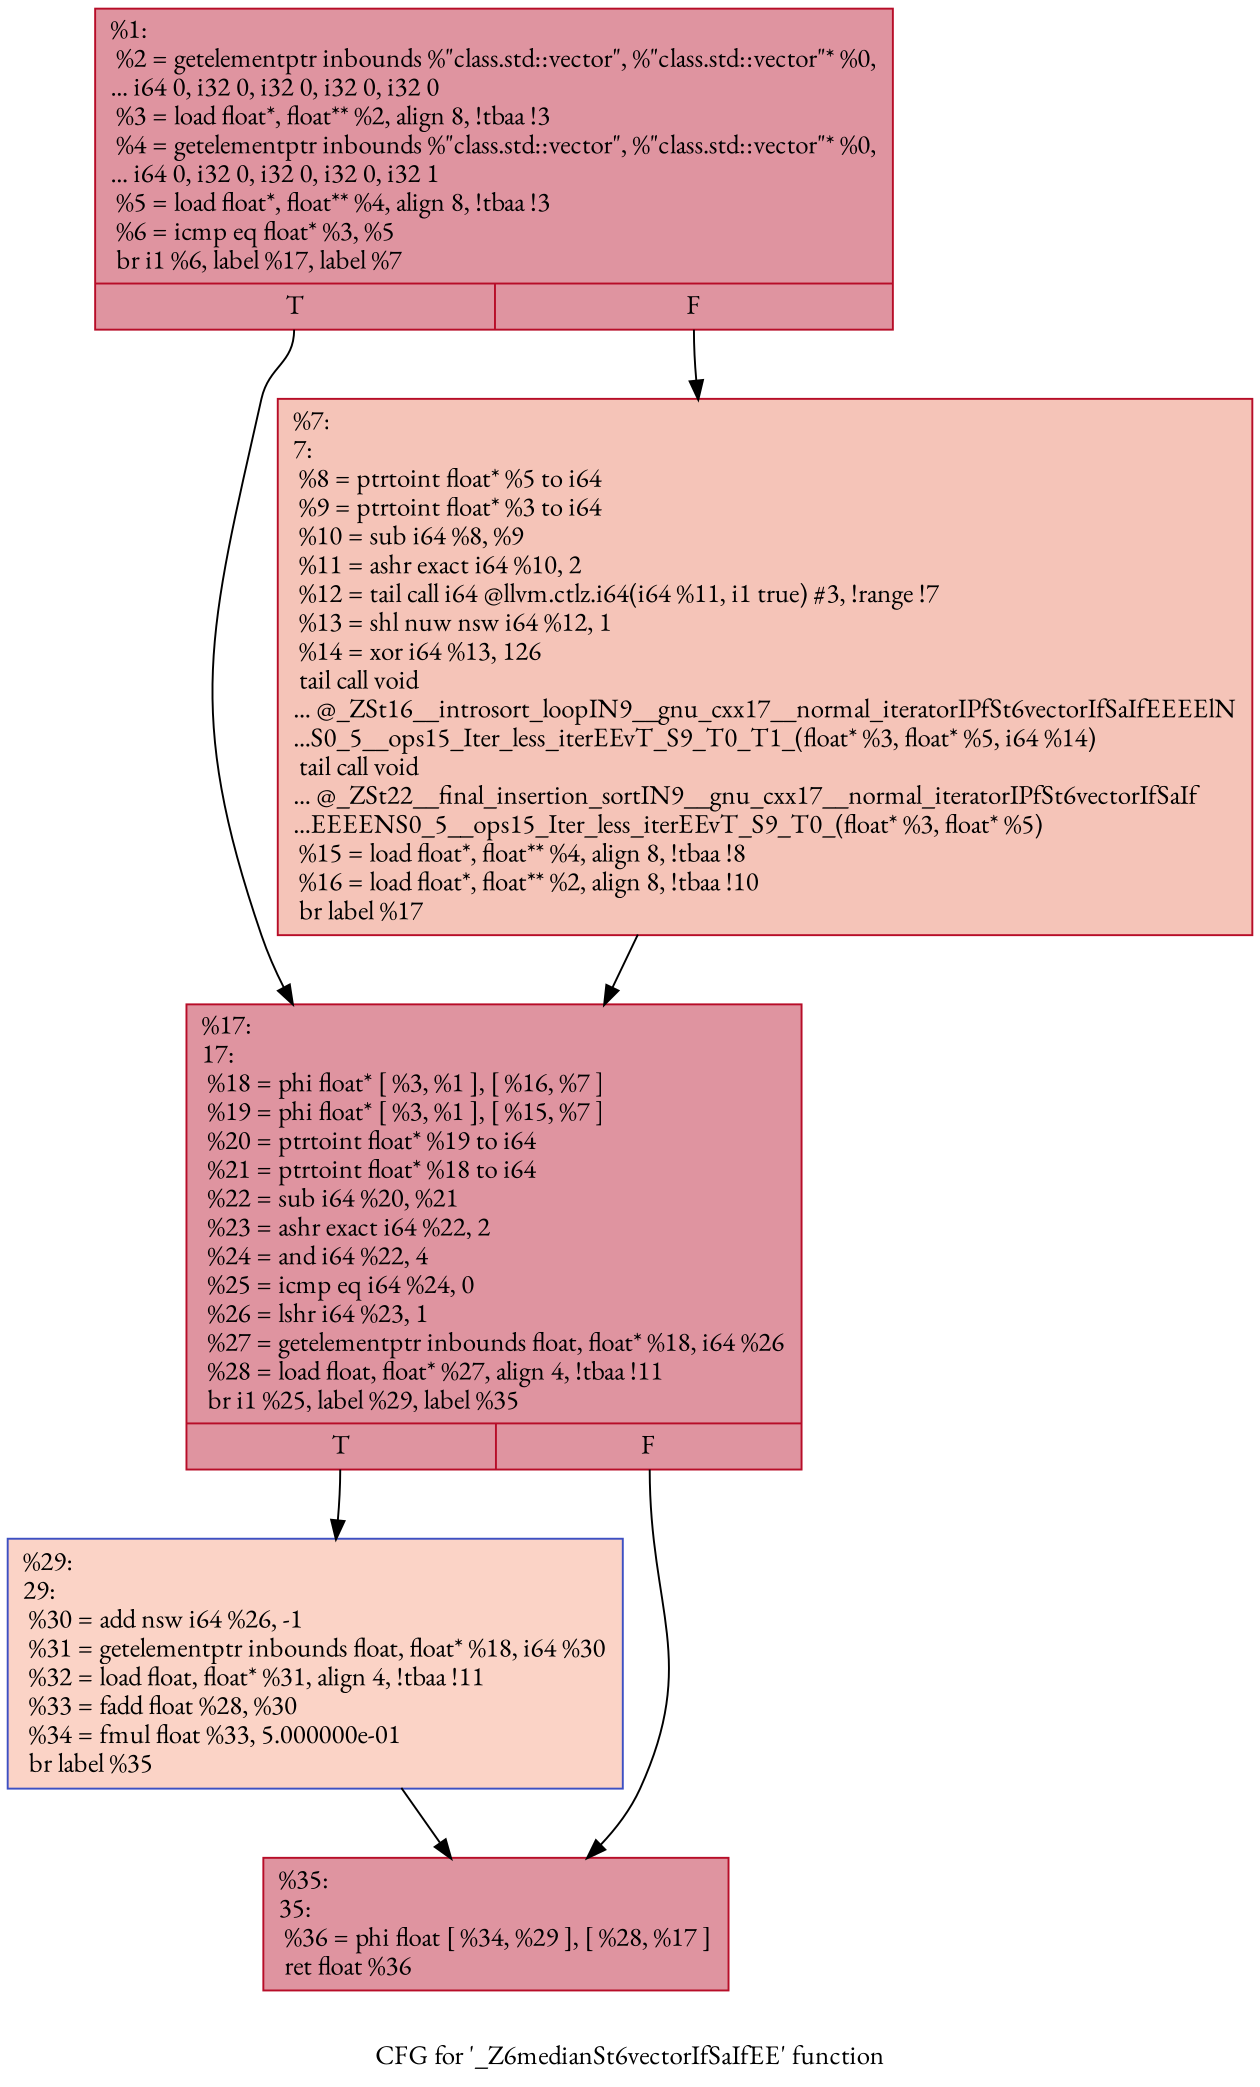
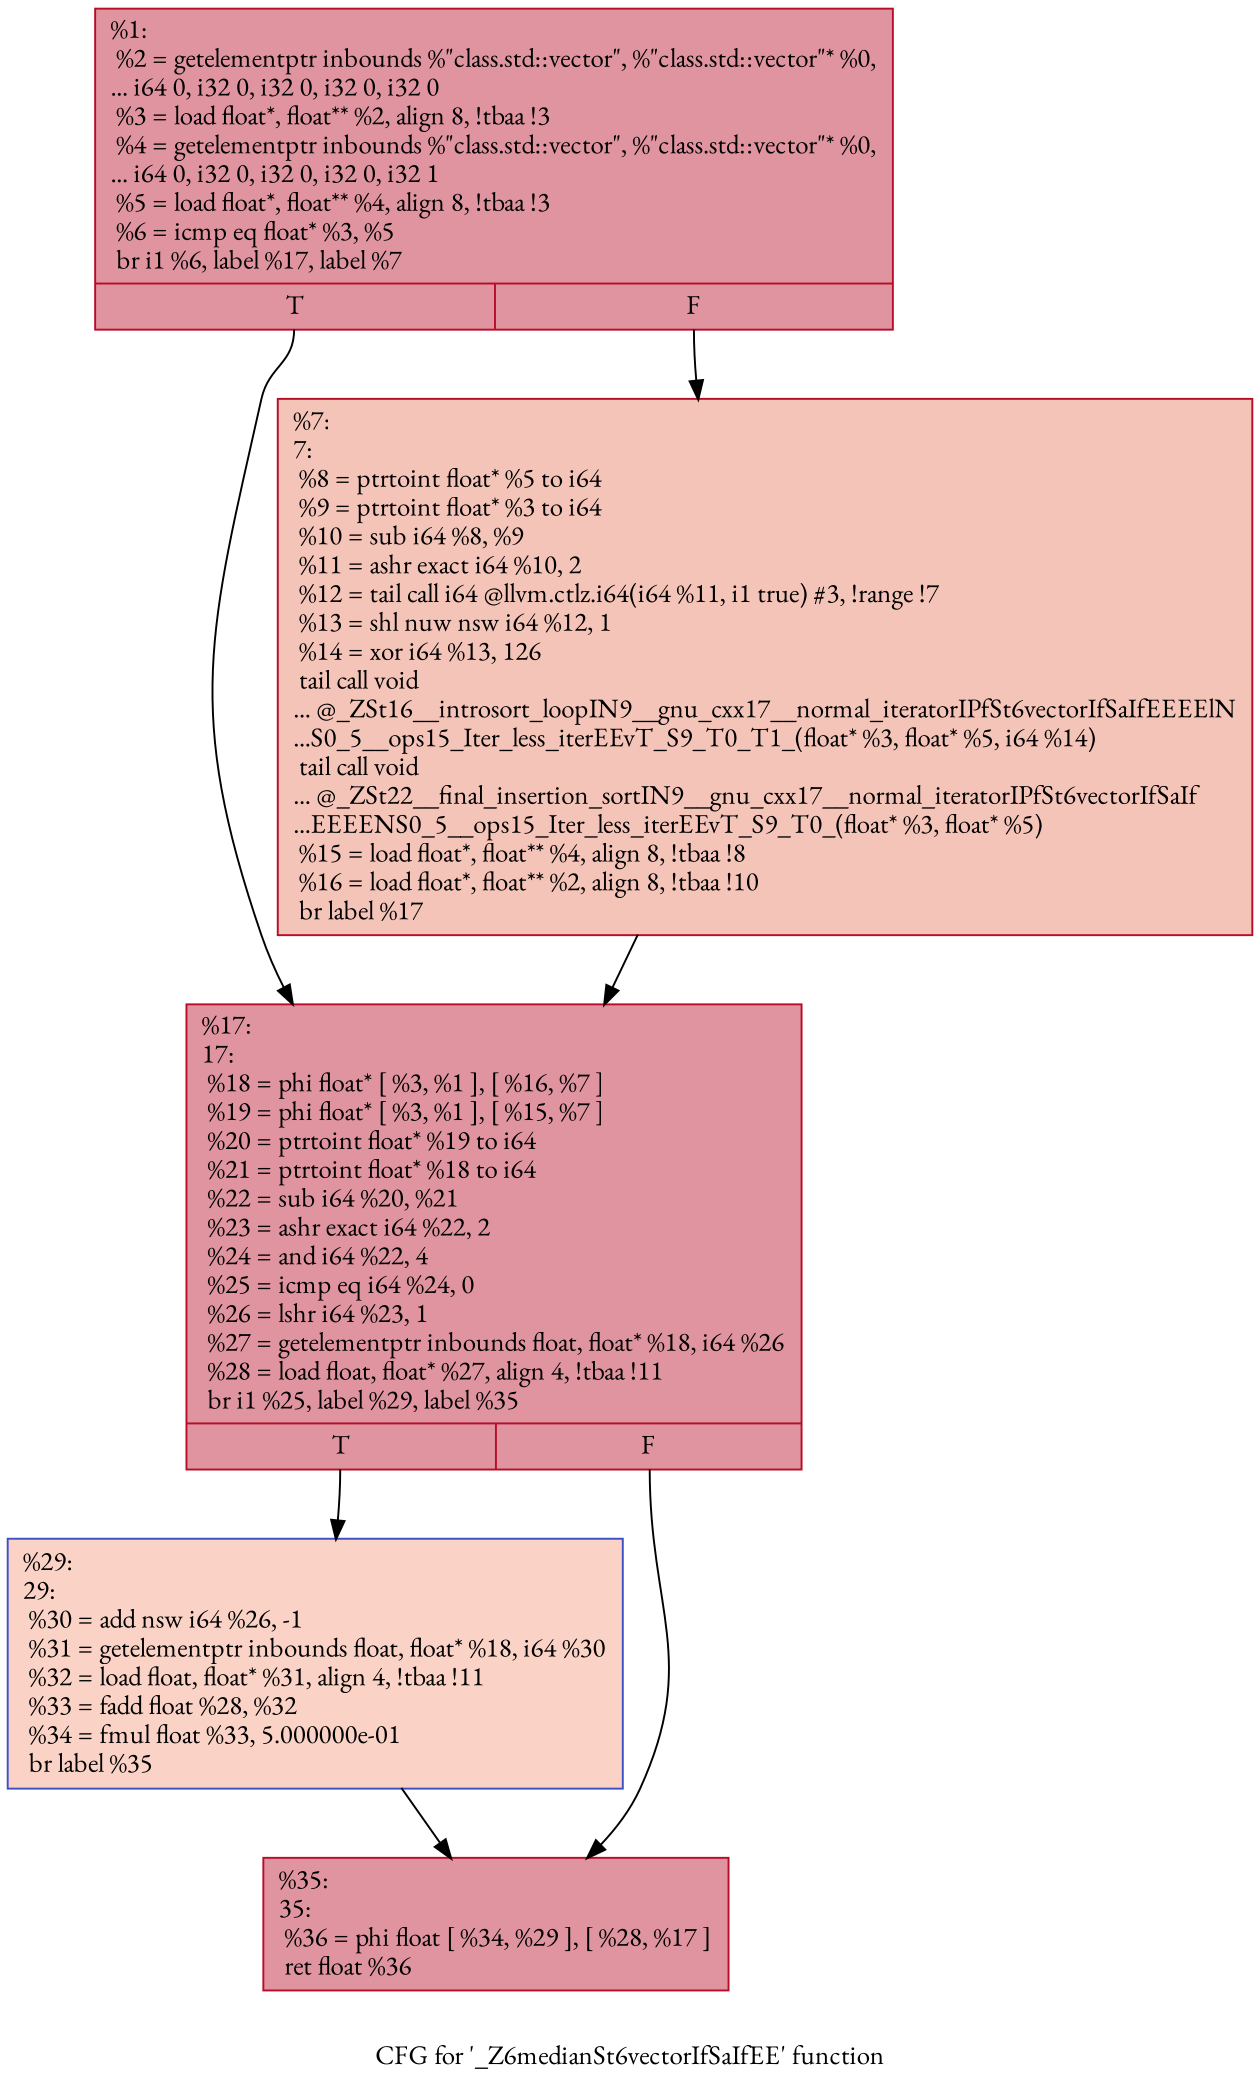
(161, 1706) -> (161, 1706)
